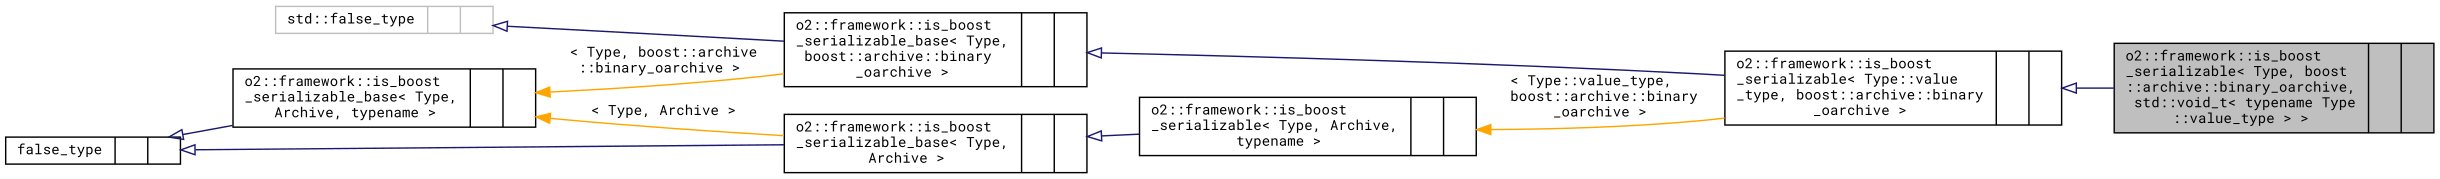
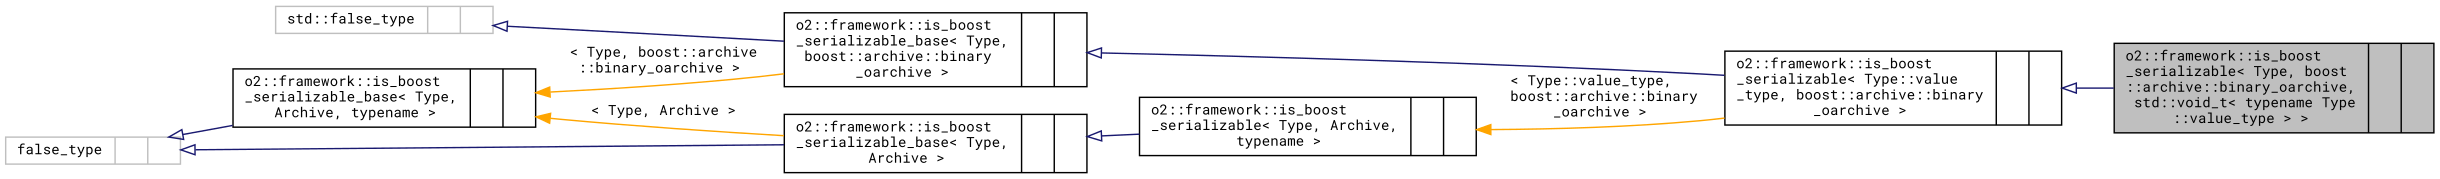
(93, 151) -> (93, 151)
